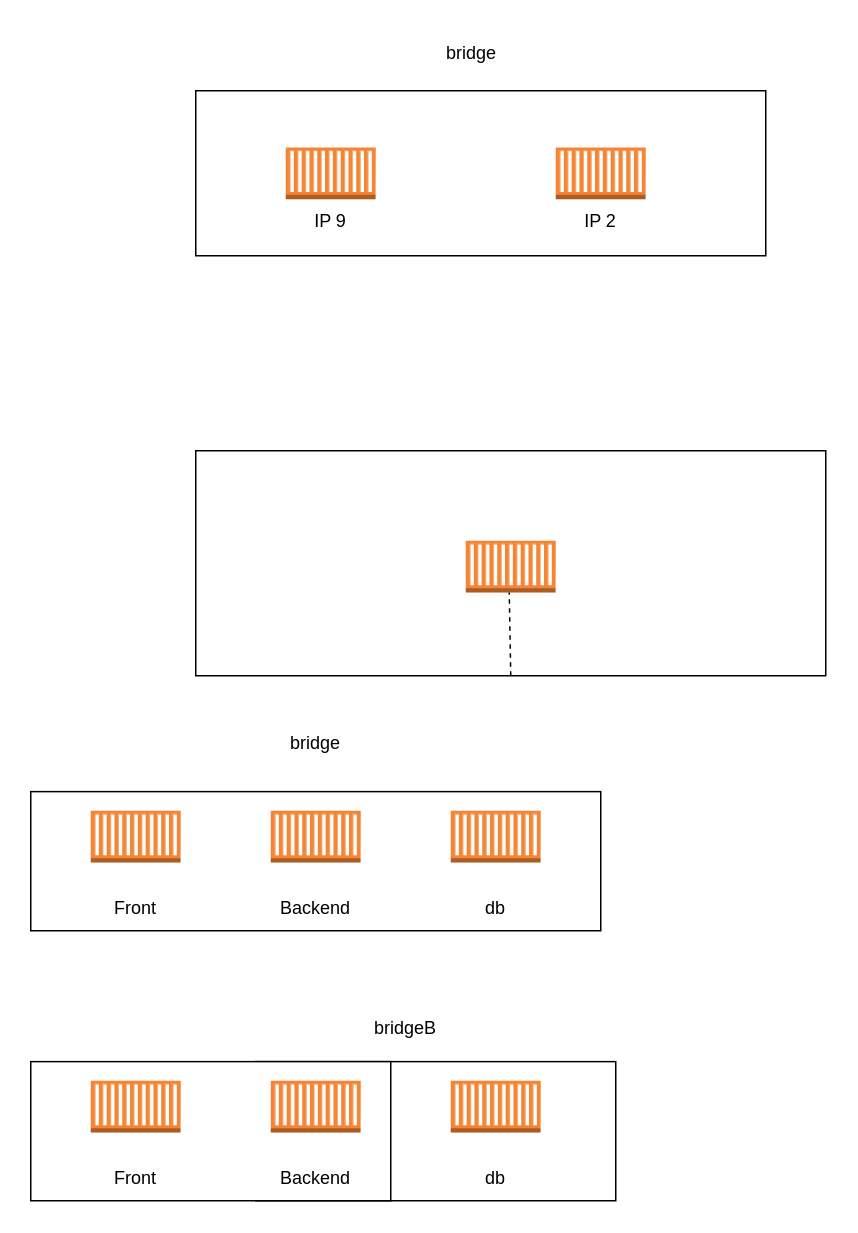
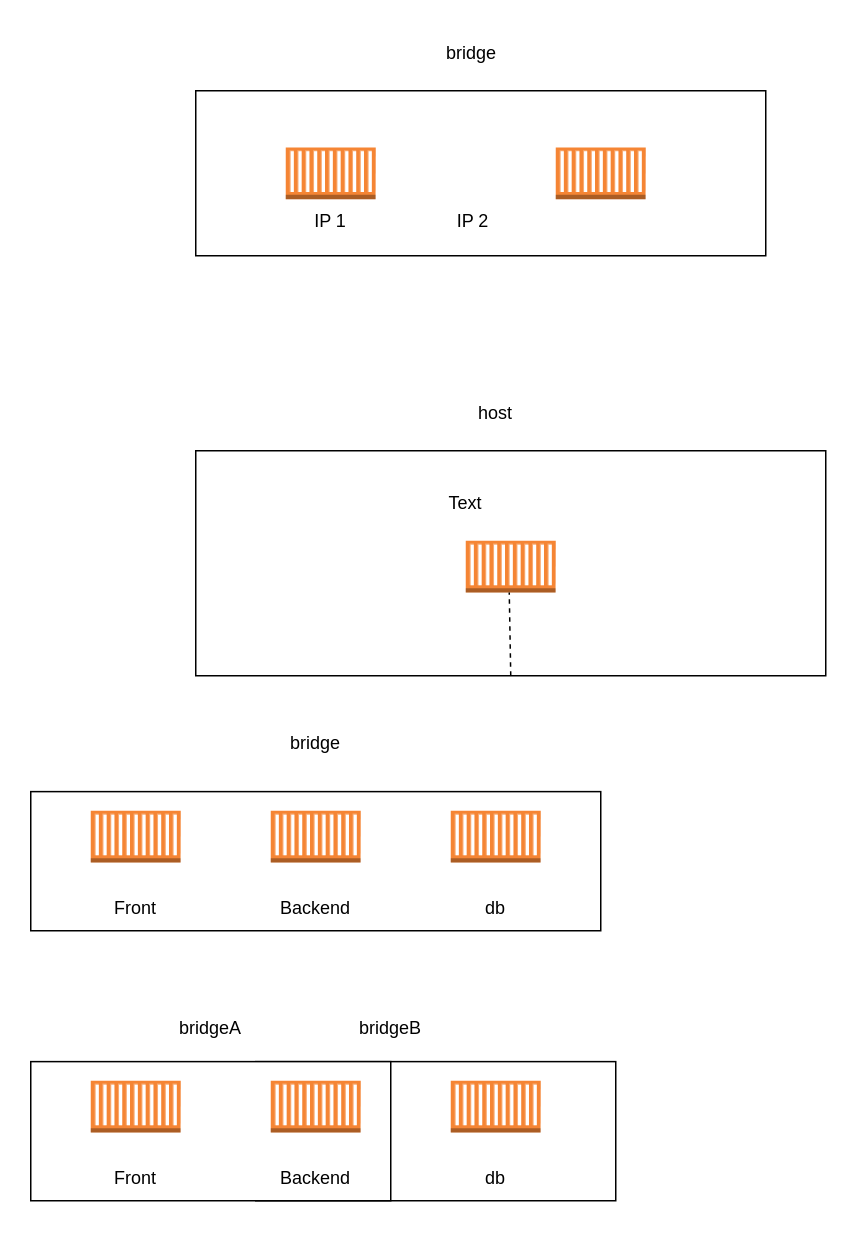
(331, 221) -> (331, 221)
(601, 222) -> (473, 222)
none -> (496, 413)
none -> (466, 503)
none -> (211, 1028)
(406, 1028) -> (391, 1028)
